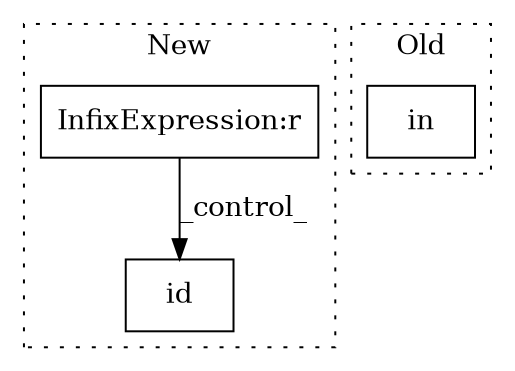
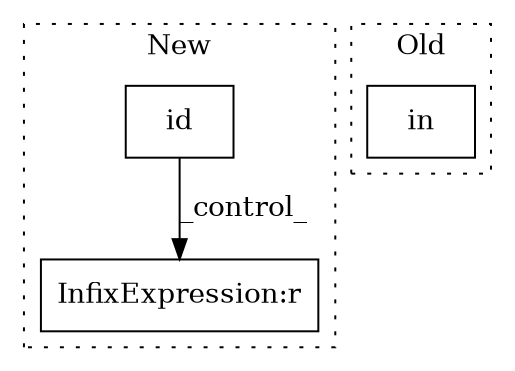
(180, 199) -> (180, 199)
